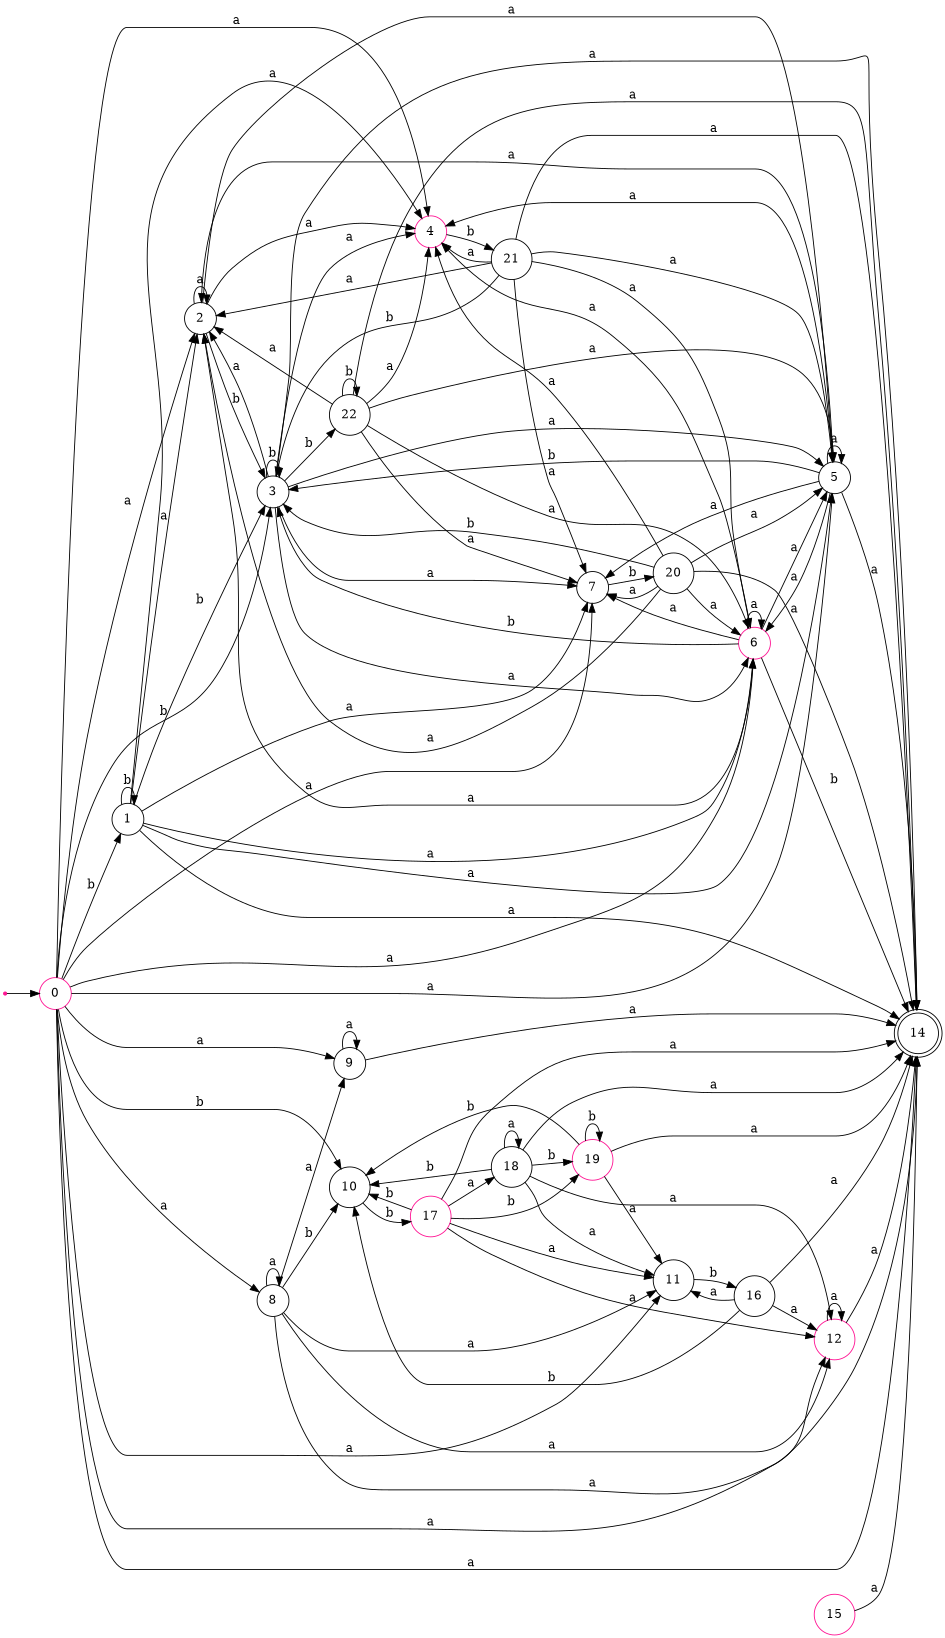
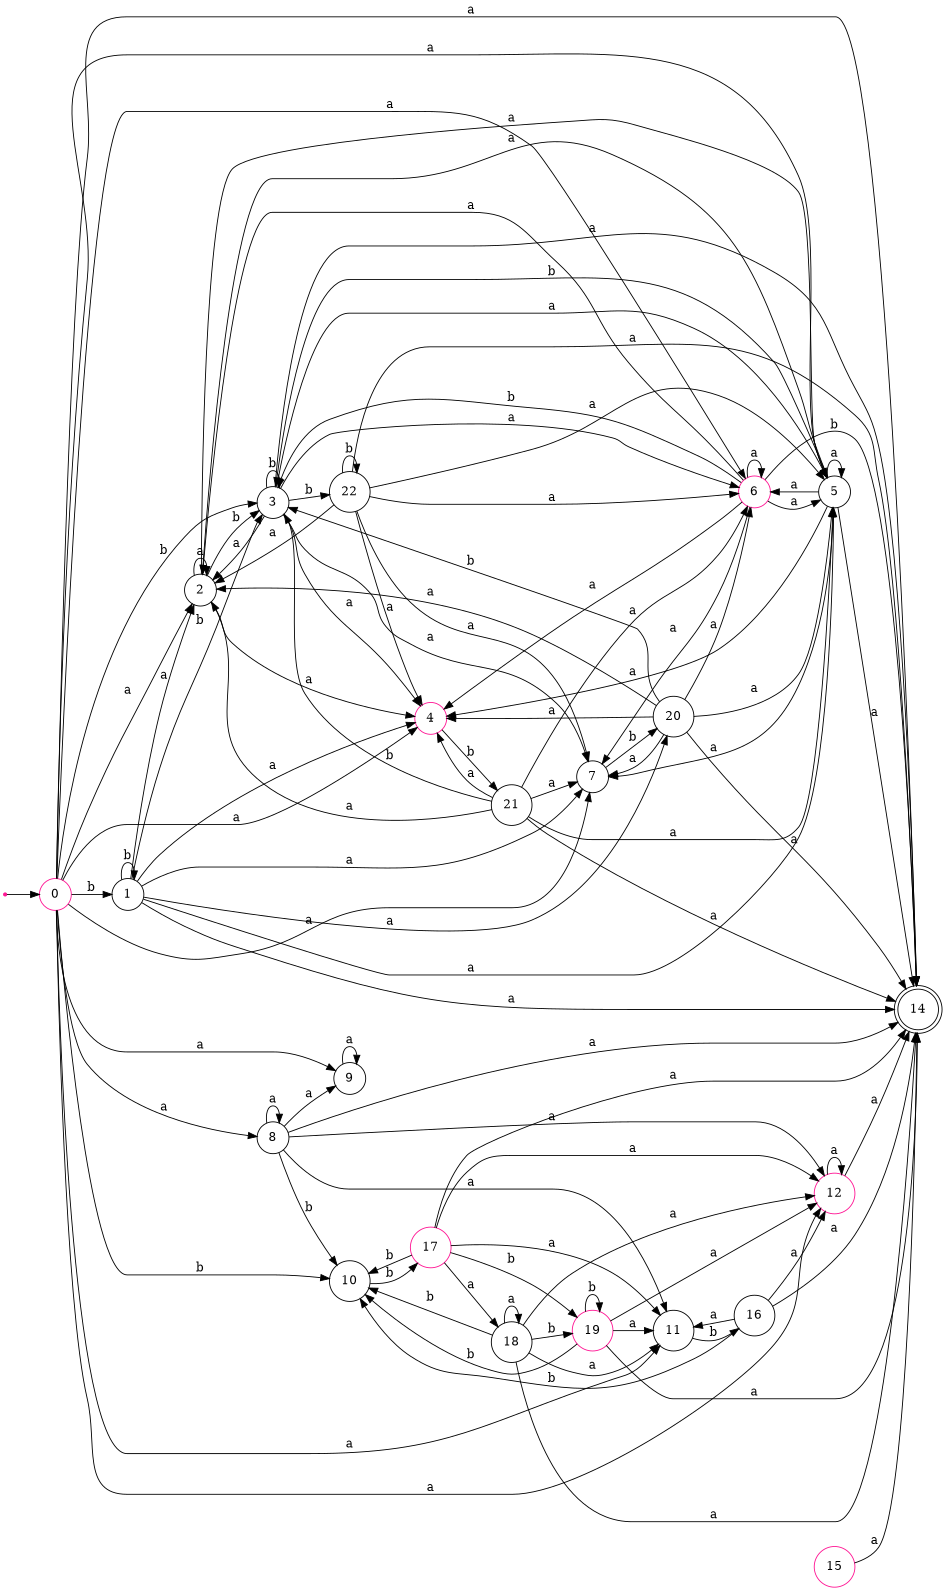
(503, 859) -> (450, 931)
(625, 1018) -> none
none -> (710, 1264)
